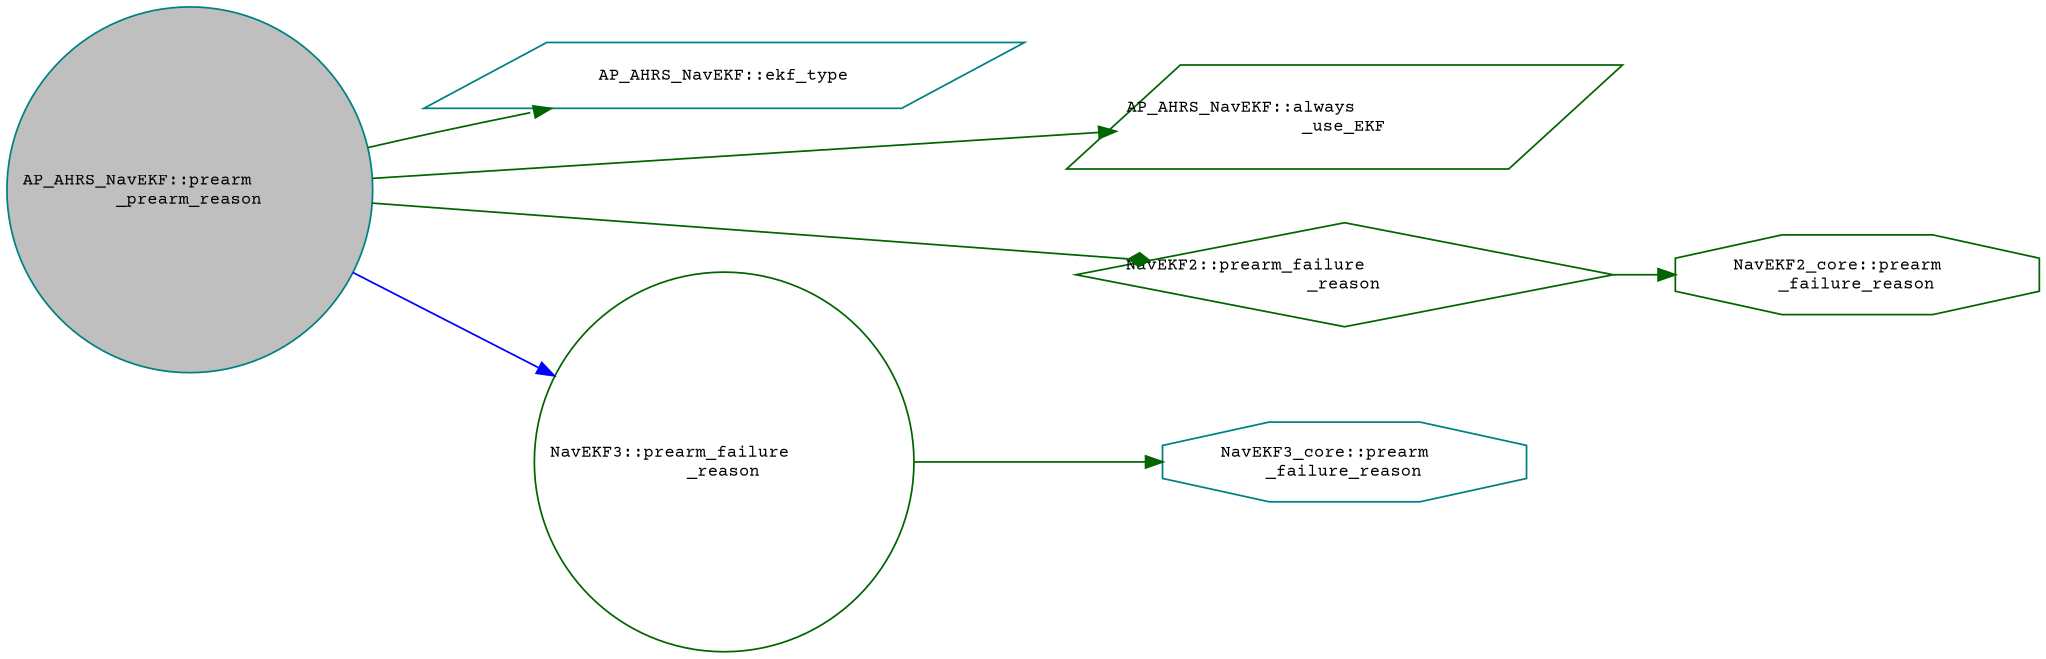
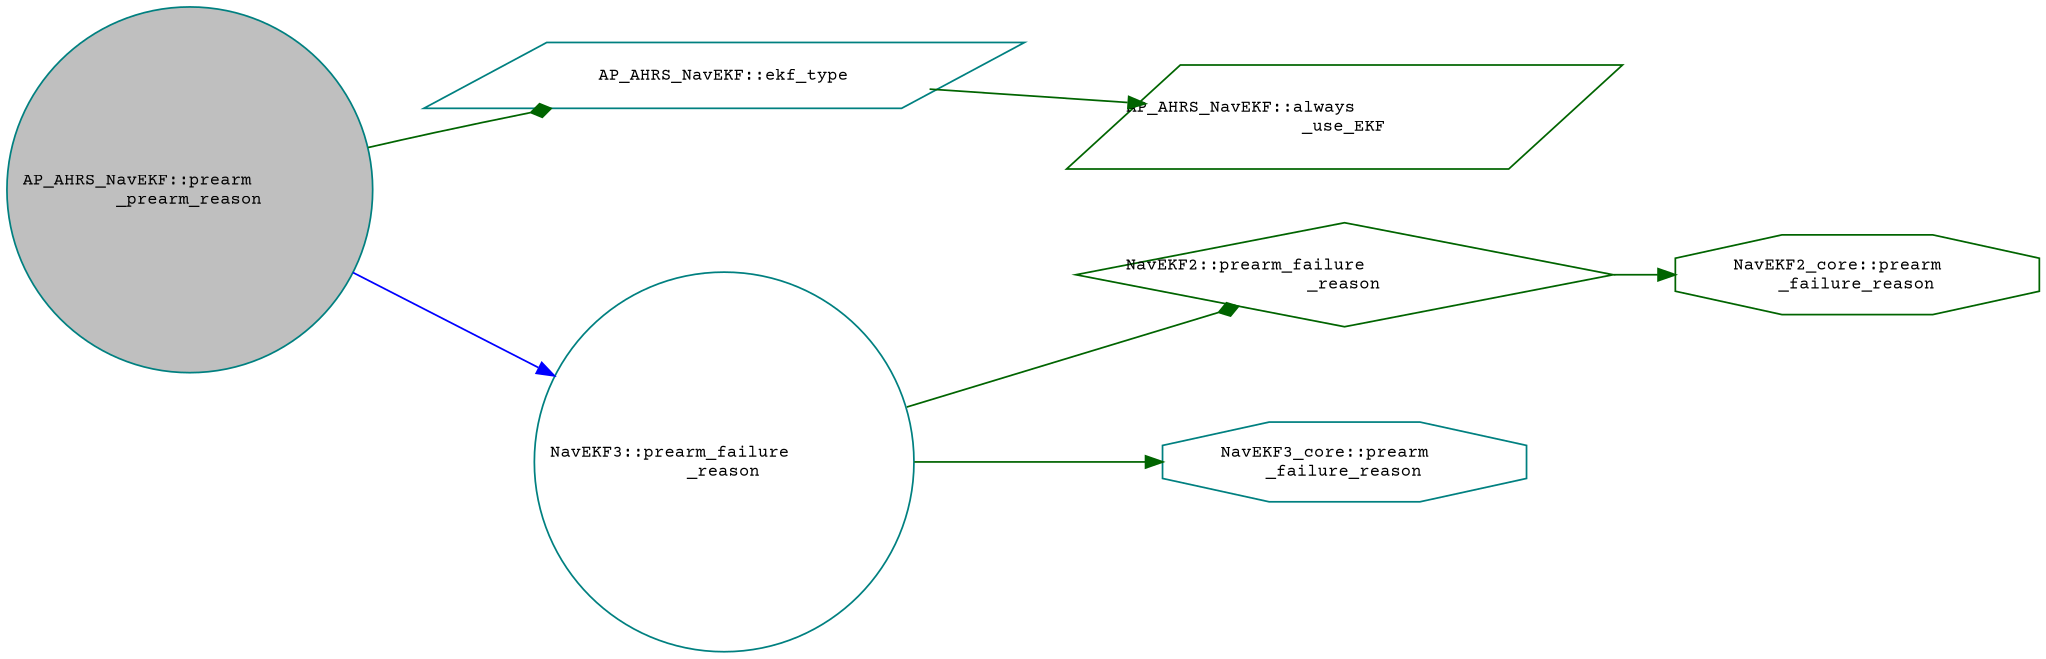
(449, 130) -> (449, 130)
(736, 155) -> (1029, 96)
(750, 231) -> (1063, 360)
(724, 462) -> (724, 462)
